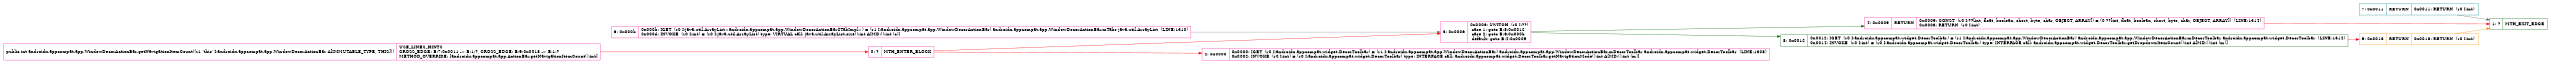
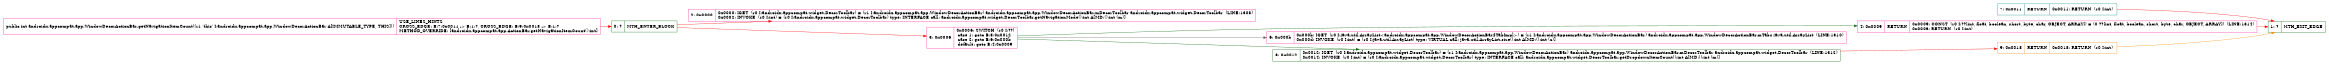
(2472, 17) -> (2194, 12)
(1314, 32) -> (1140, 38)
(901, 52) -> (644, 26)
